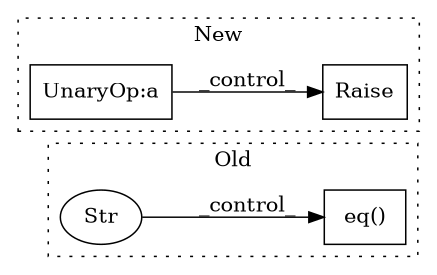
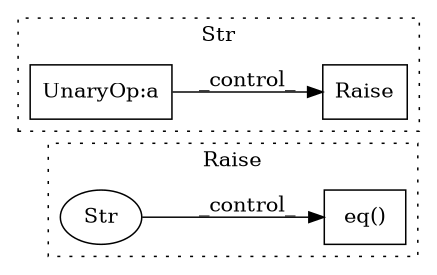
(219, 35) -> (219, 35)
(233, 161) -> (233, 161)
